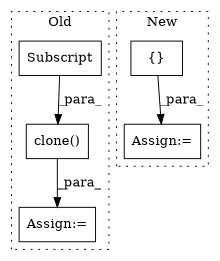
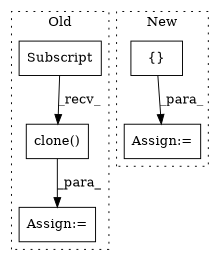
(80, 100) -> (80, 100)
